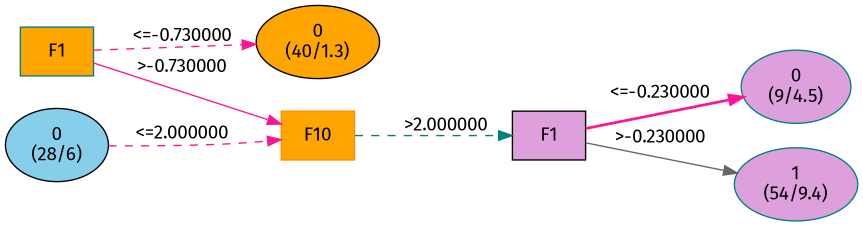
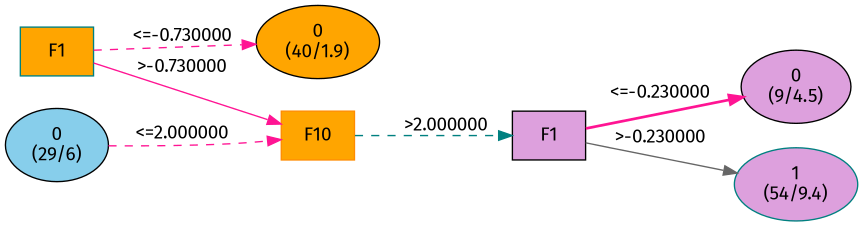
(318, 42) -> (318, 42)
(796, 87) -> (796, 87)
(57, 145) -> (57, 145)
